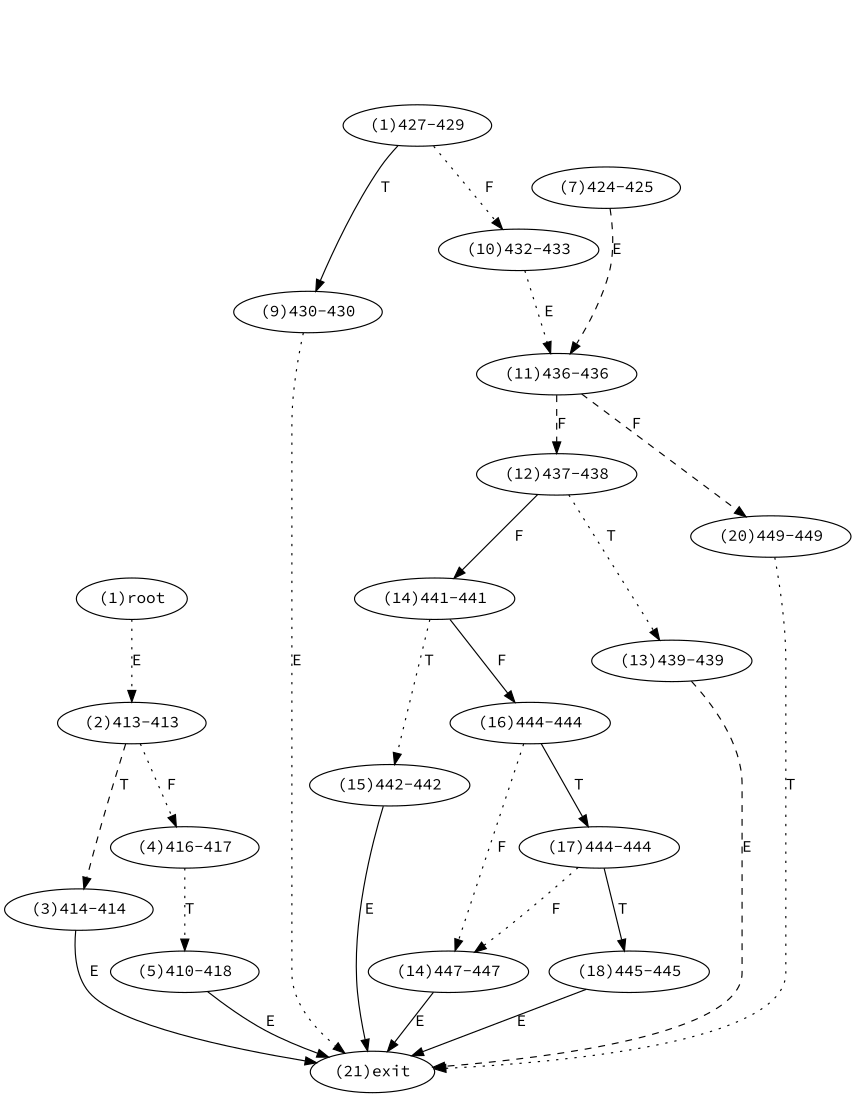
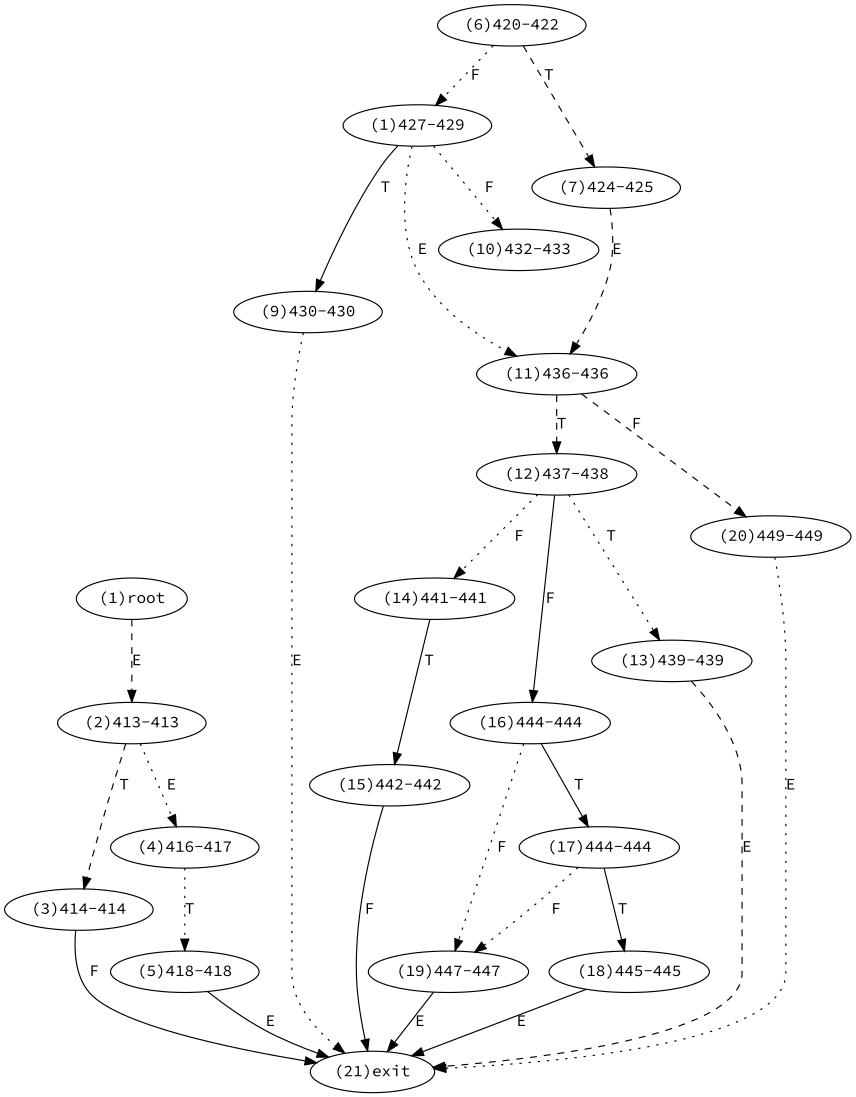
none -> (512, 25)
(536, 307) -> (416, 268)
(562, 424) -> (562, 424)
(500, 532) -> (500, 532)
(132, 655) -> (132, 655)
(479, 656) -> (544, 593)
(414, 686) -> (414, 686)
(172, 785) -> (172, 785)
(791, 785) -> (791, 785)
(370, 910) -> (370, 910)
(94, 972) -> (94, 972)
(185, 972) -> (185, 972)
(448, 972) -> (448, 972)
